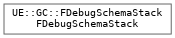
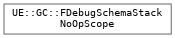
(88, 19) -> (88, 19)
